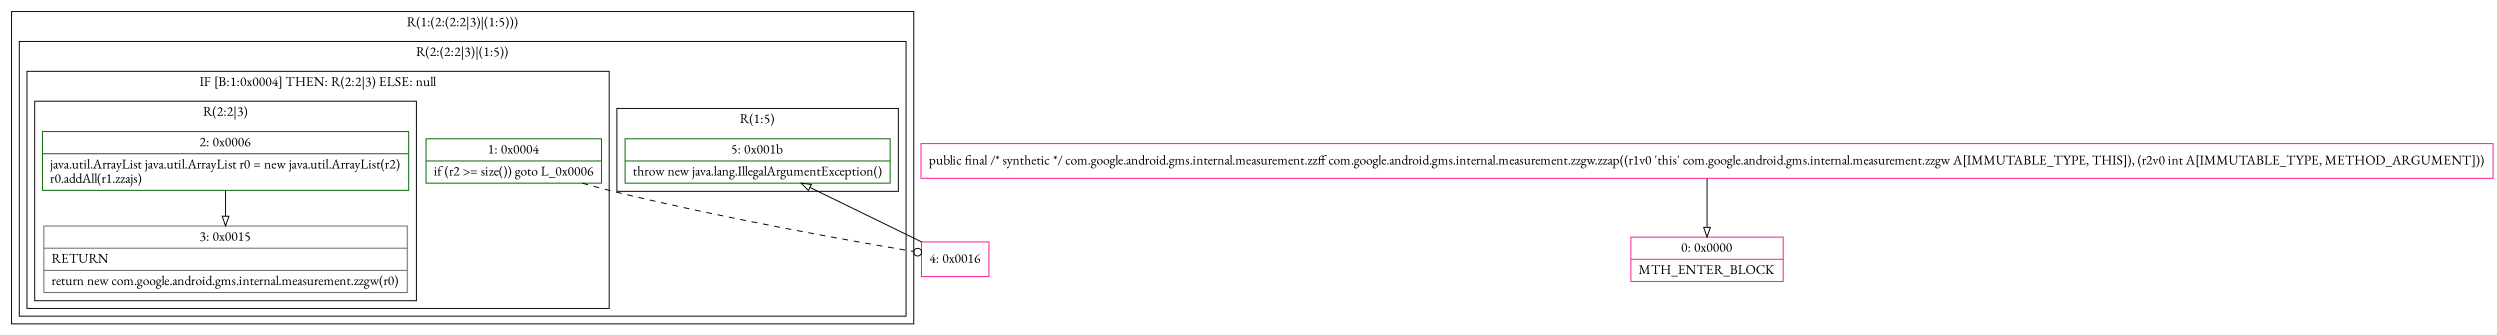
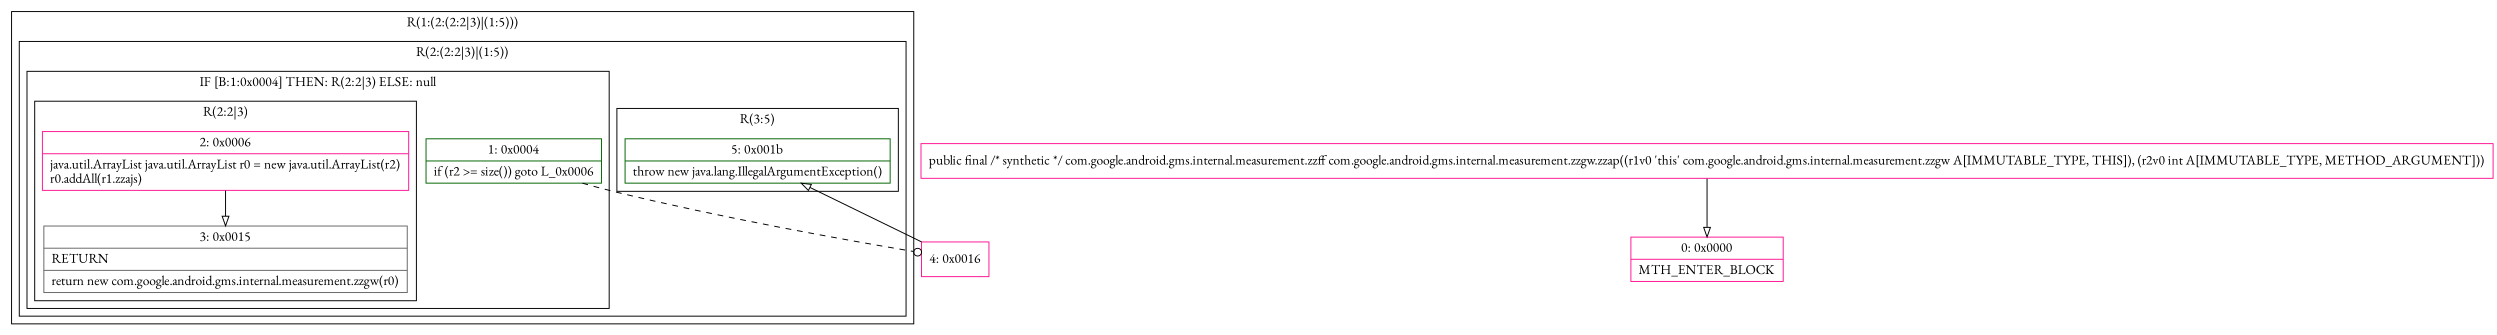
(758, 120) -> (758, 120)
(226, 161) -> (226, 161)
